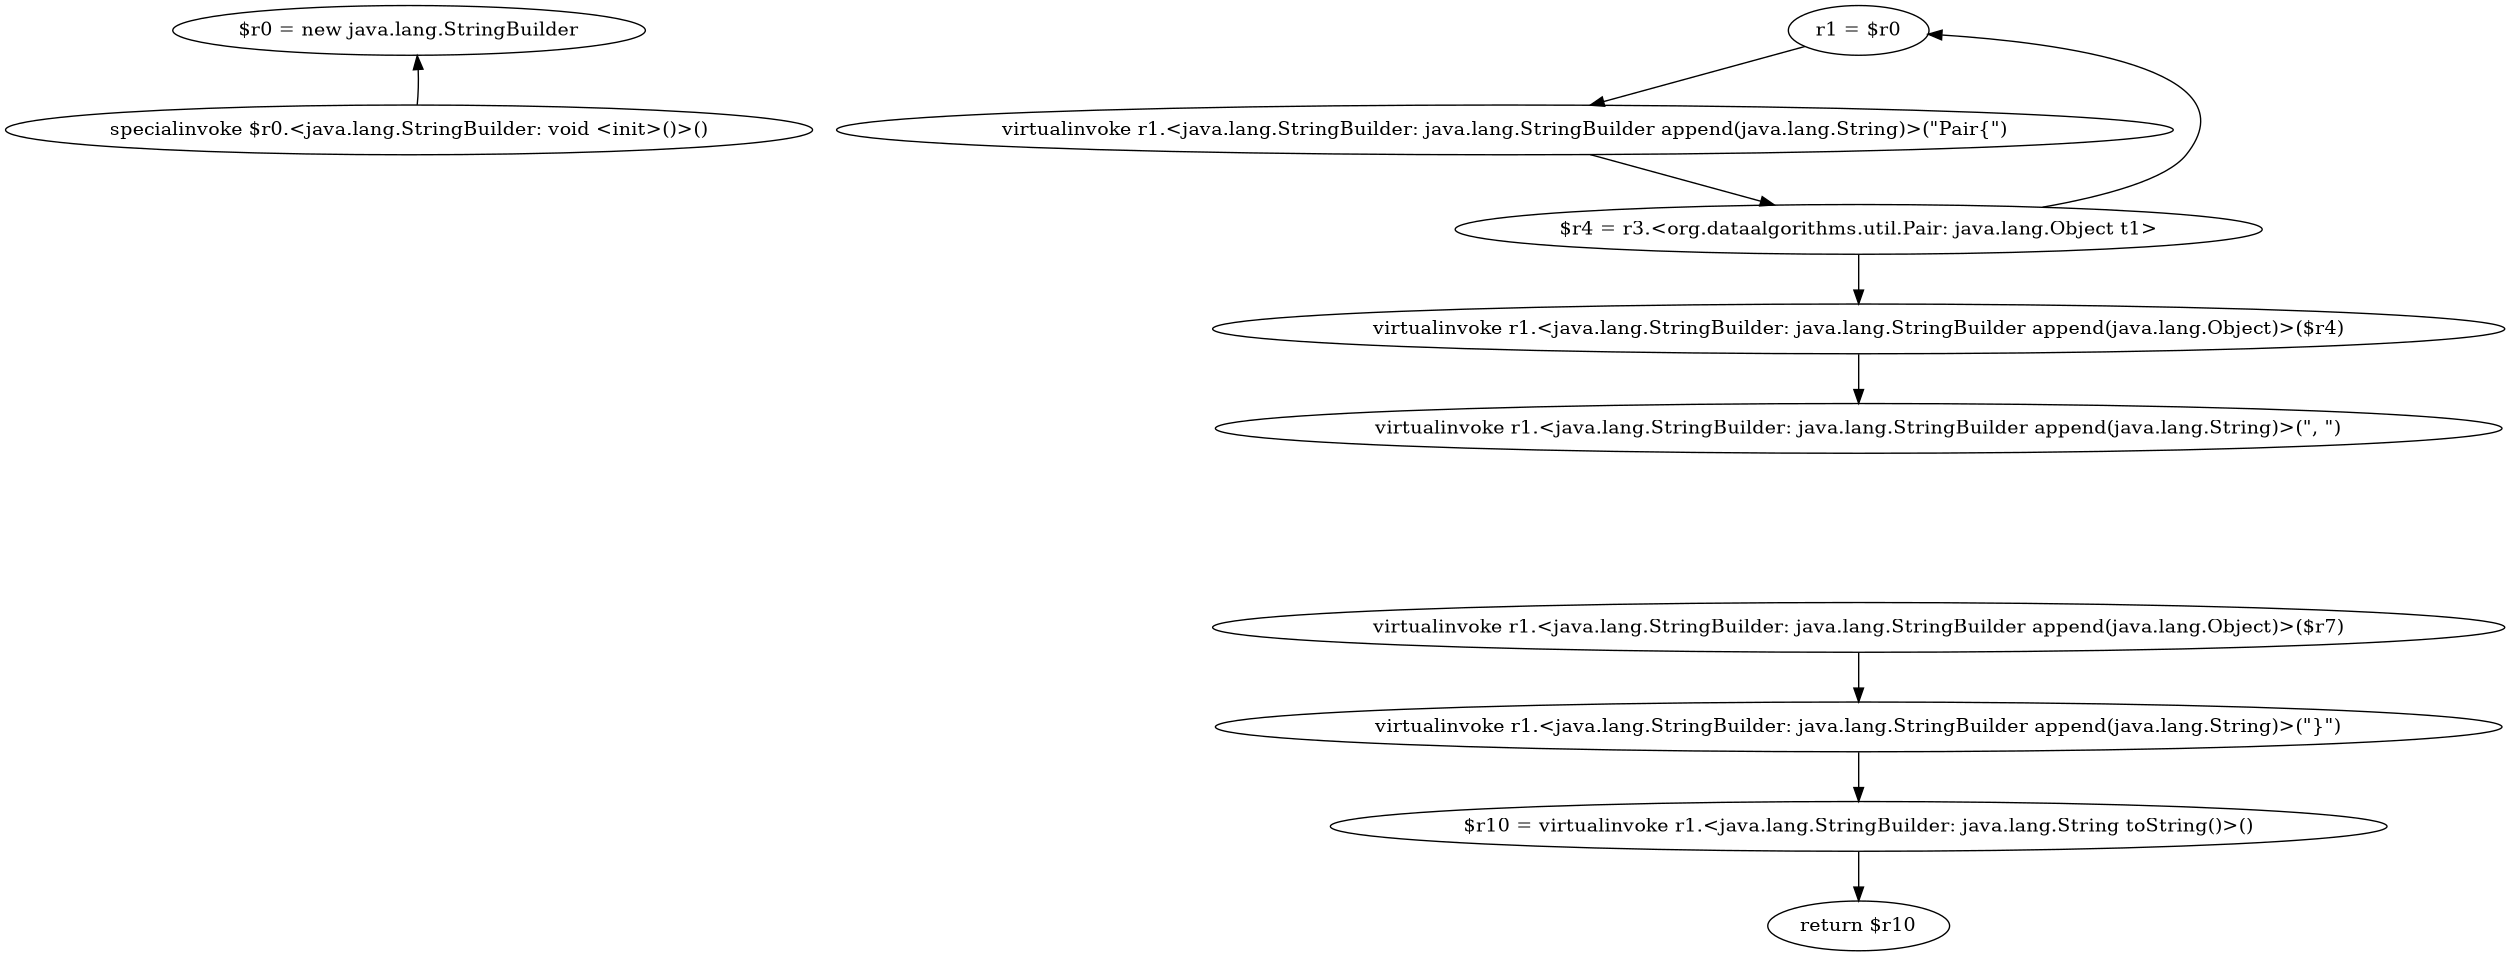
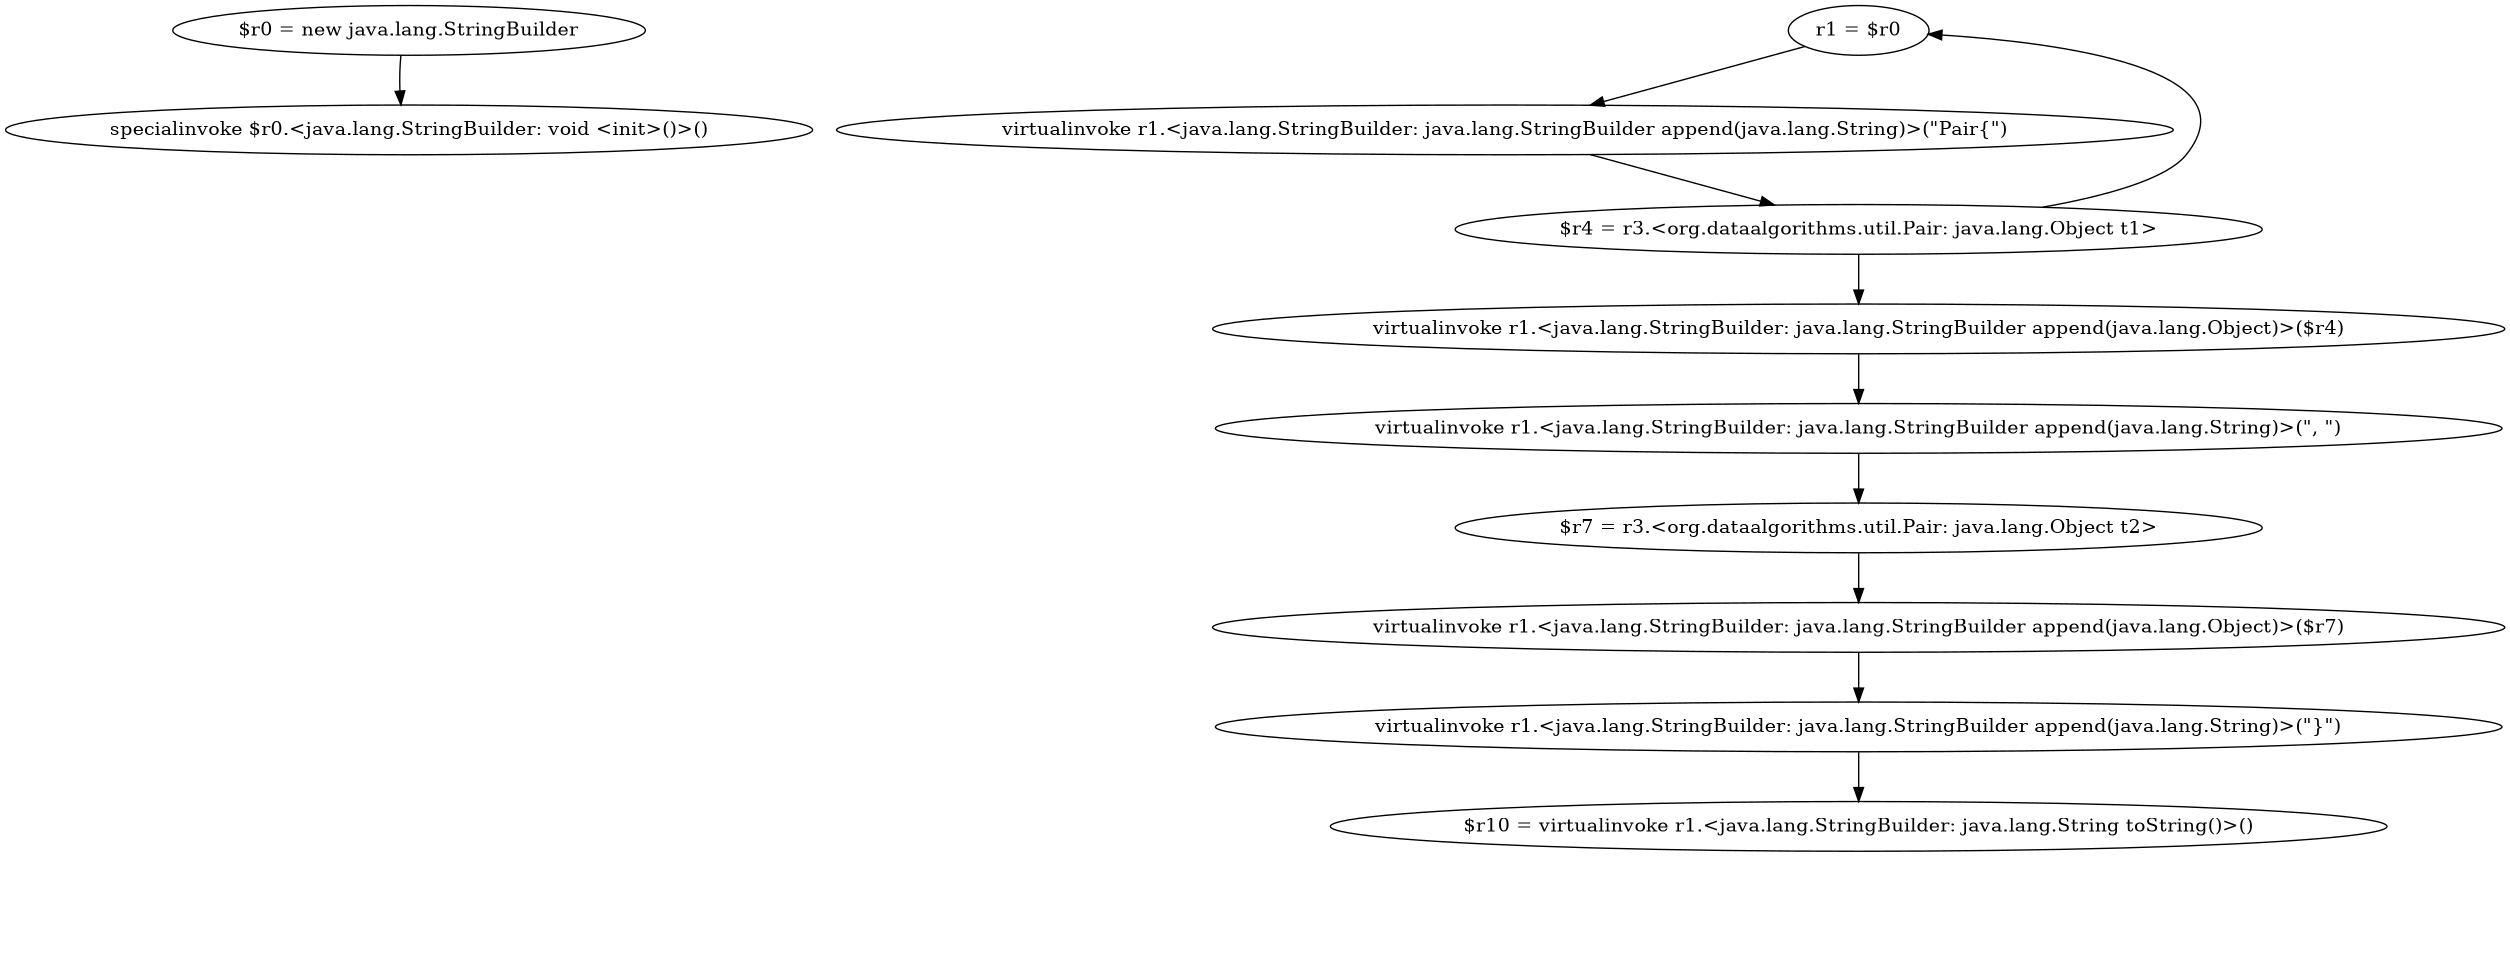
(418, 87) -> (400, 73)
none -> (1859, 528)
(1859, 926) -> none
